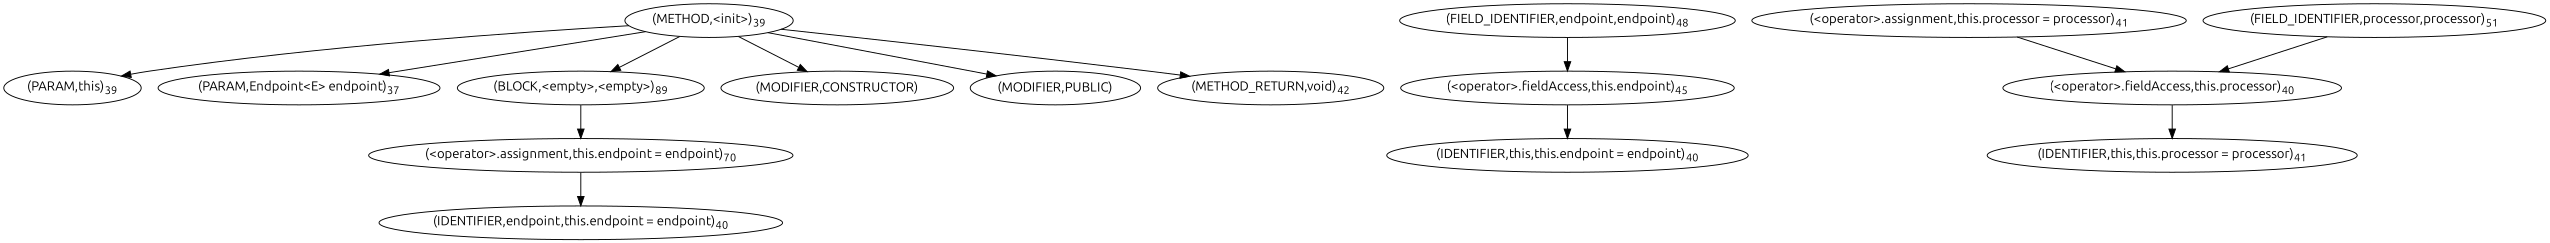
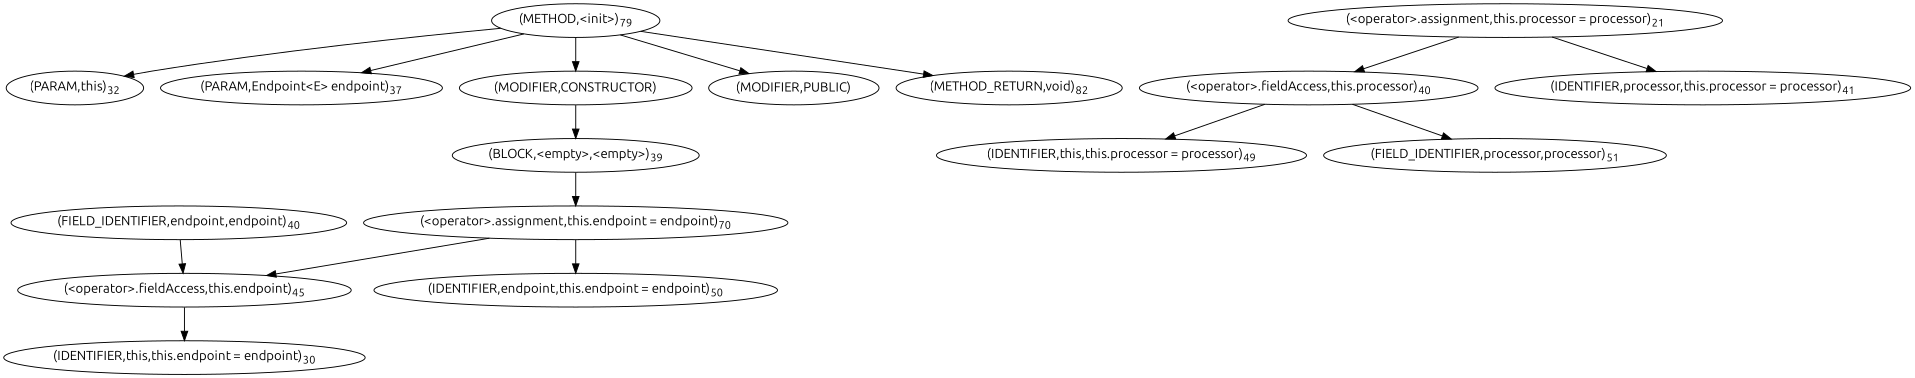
(760, 19) -> (626, 19)
(1683, 19) -> (294, 221)
(2122, 19) -> (1658, 19)
(650, 52) -> (576, 117)
(2278, 53) -> (1397, 120)
(111, 87) -> (114, 87)
(662, 87) -> (657, 154)
(1344, 87) -> (1082, 87)
none -> (1703, 88)
(1692, 154) -> (309, 356)
(2300, 154) -> (1250, 154)
(722, 221) -> (717, 289)
none -> (383, 256)
